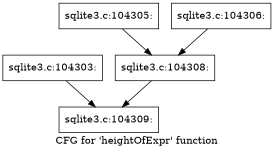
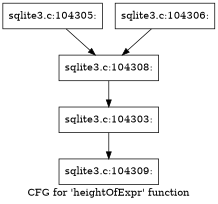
(140, 91) -> (109, 90)
